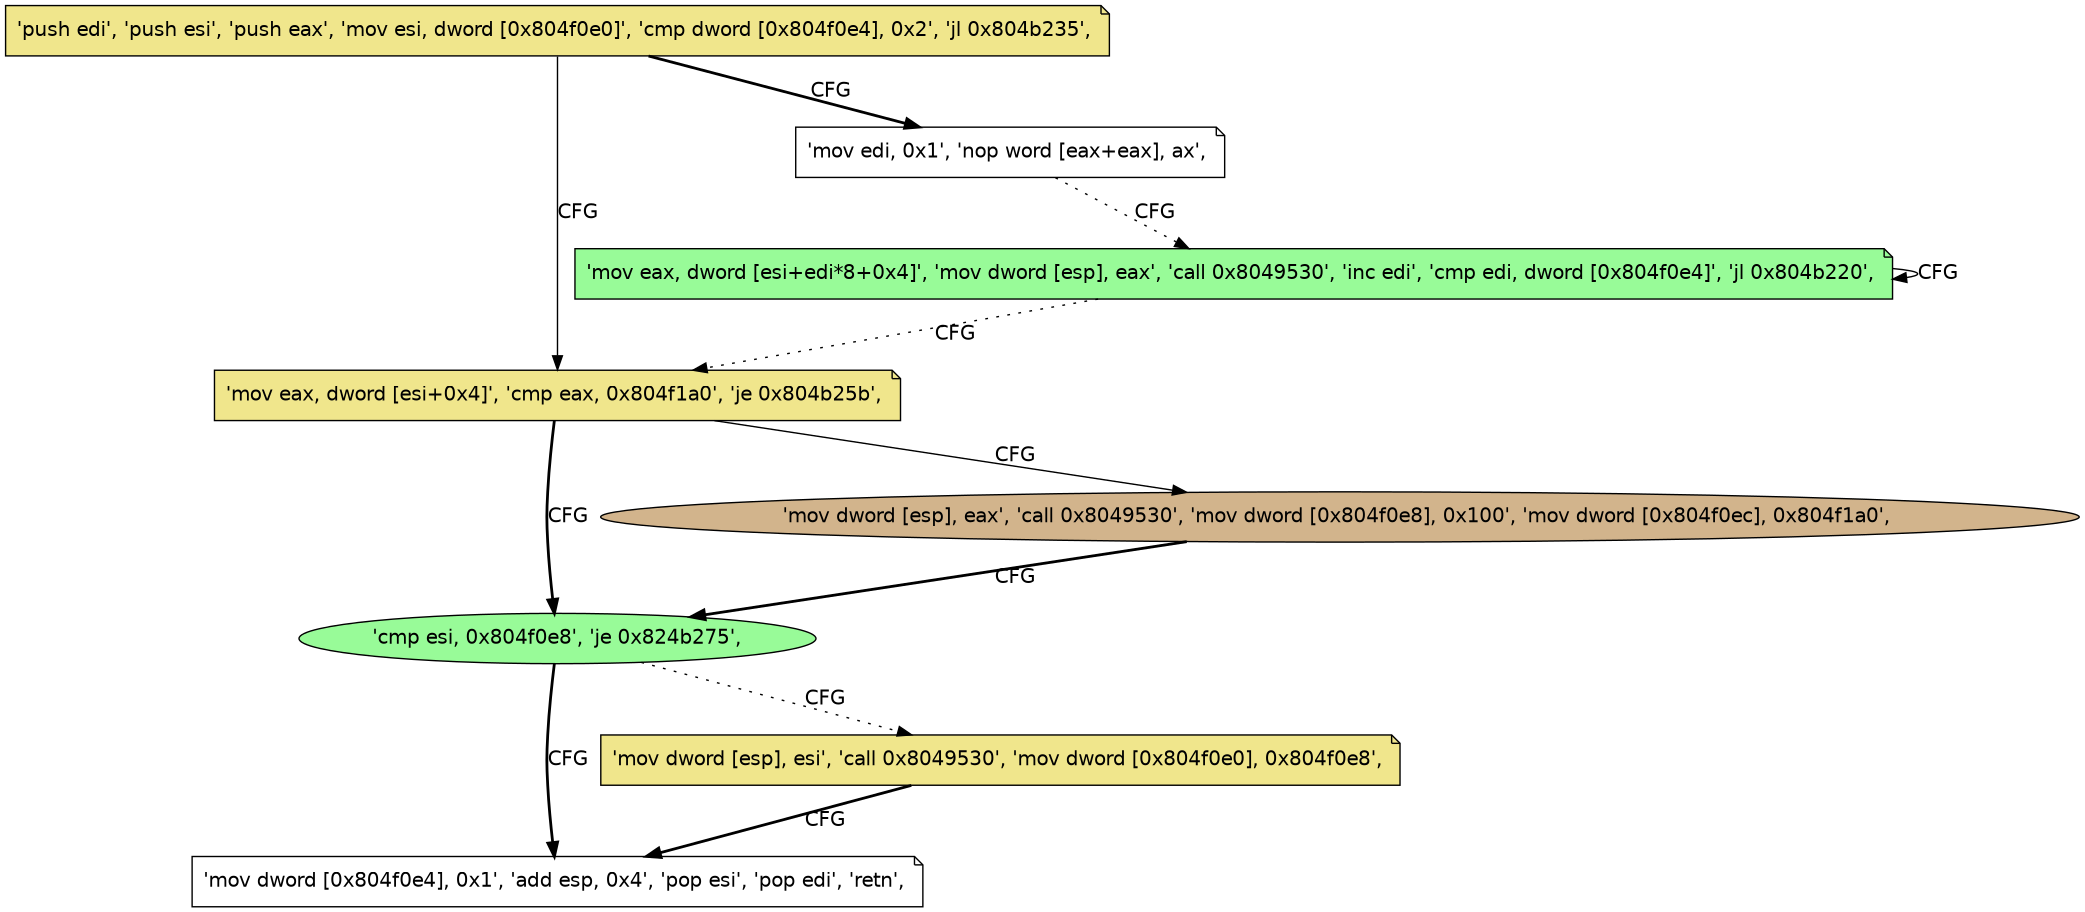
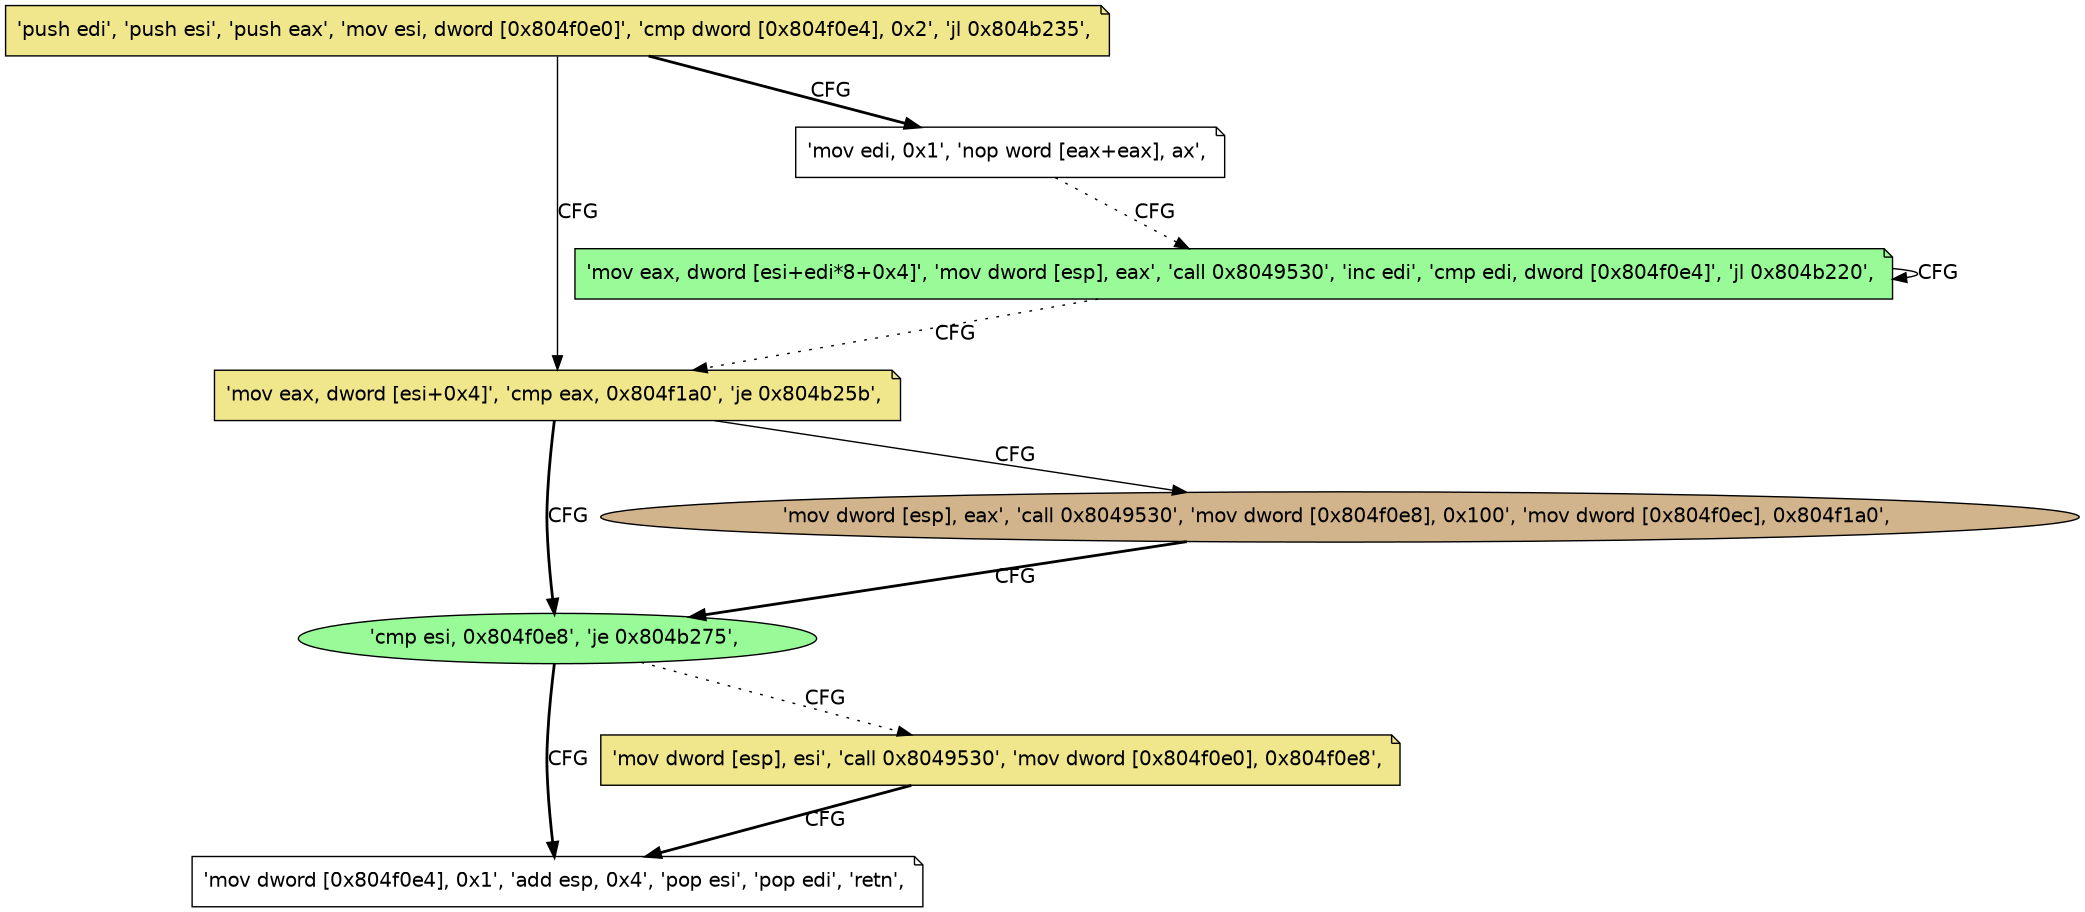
(557, 639) -> (557, 639)
